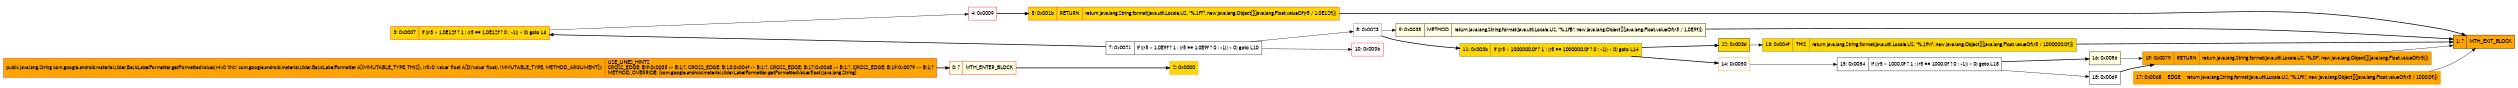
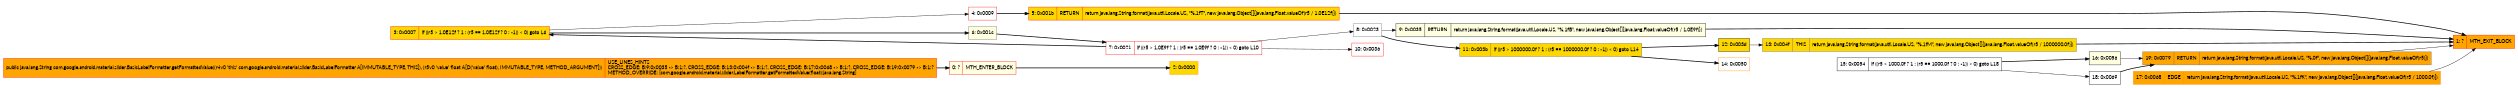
(1438, 30) -> (1438, 30)
none -> (983, 33)
(2484, 42) -> (2484, 42)
(1184, 48) -> (1184, 48)
(1792, 64) -> none
